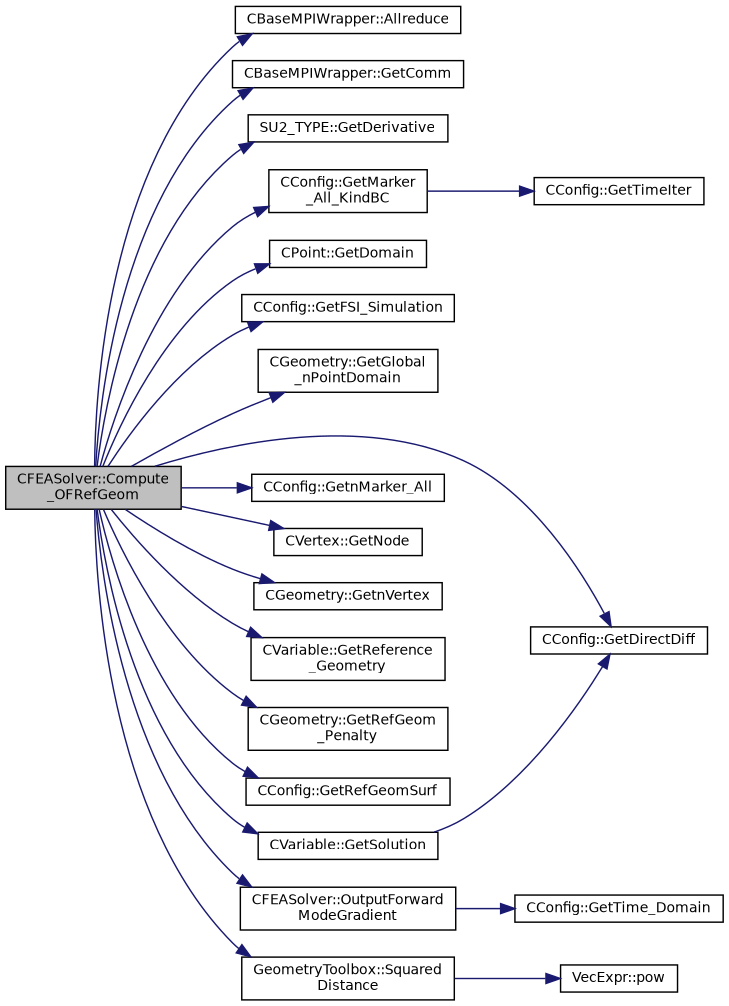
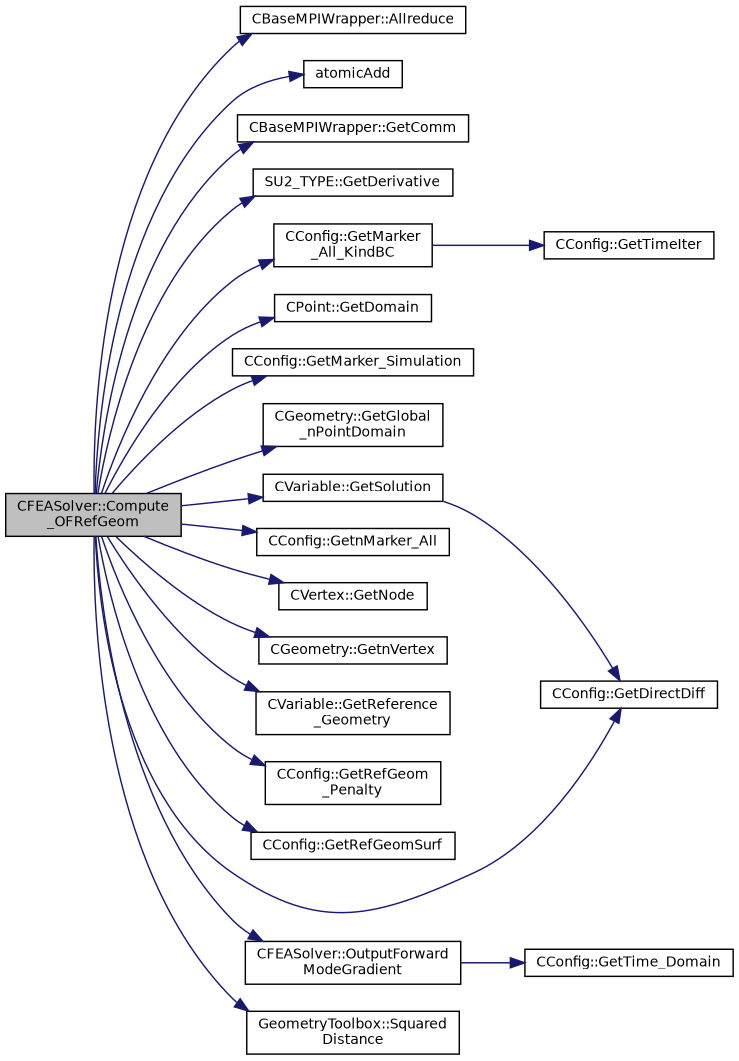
none -> (353, 74)
(348, 308) -> (353, 362)
(348, 729) -> (353, 783)
(619, 979) -> none
